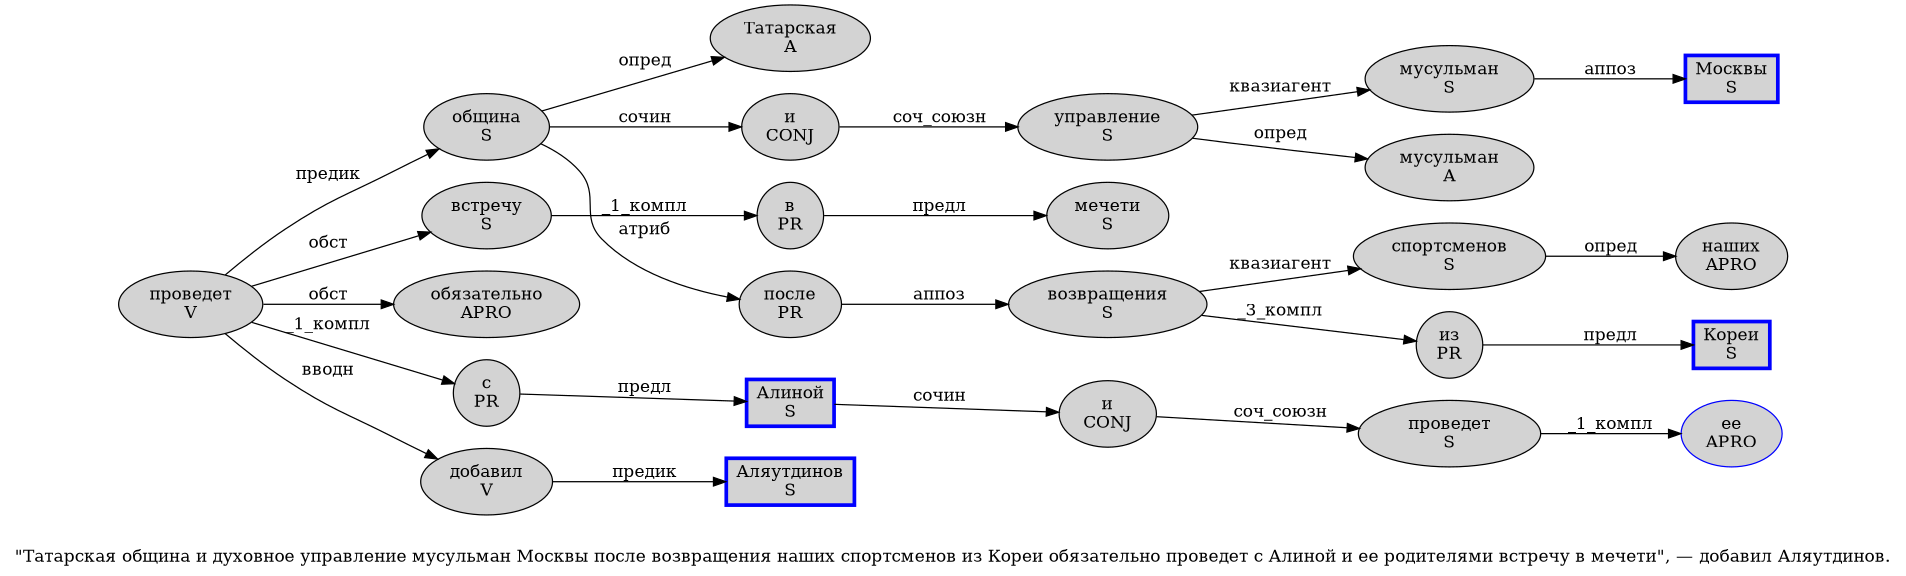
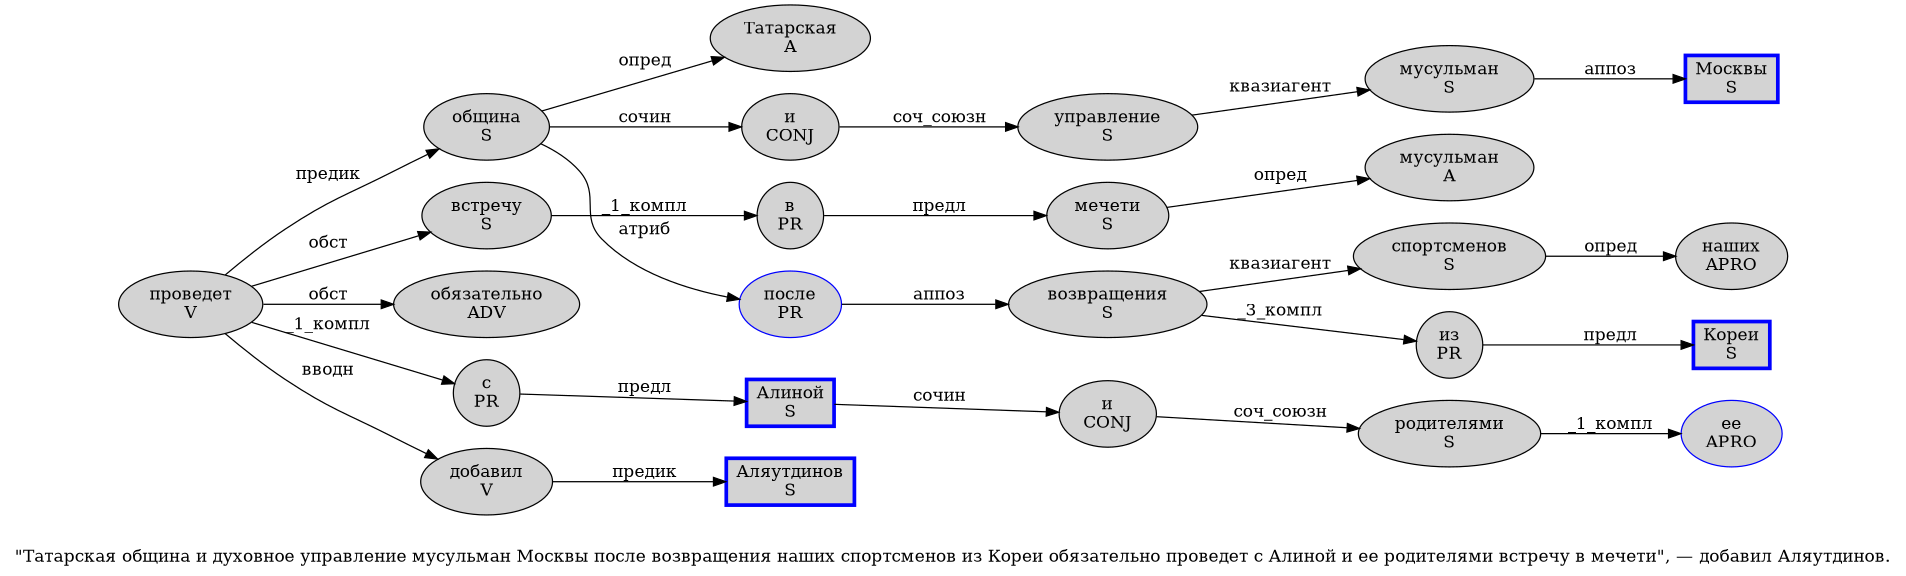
(1274, 148) -> (1262, 194)
(487, 304) -> (487, 304)
(790, 304) -> (790, 304)
(1450, 434) -> (1450, 434)
